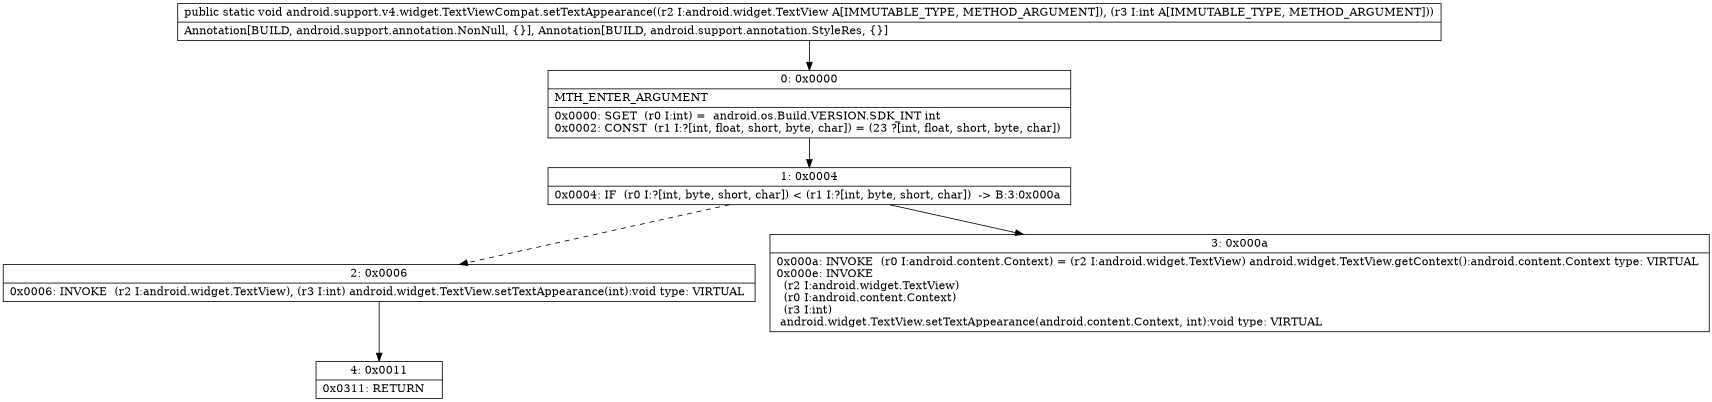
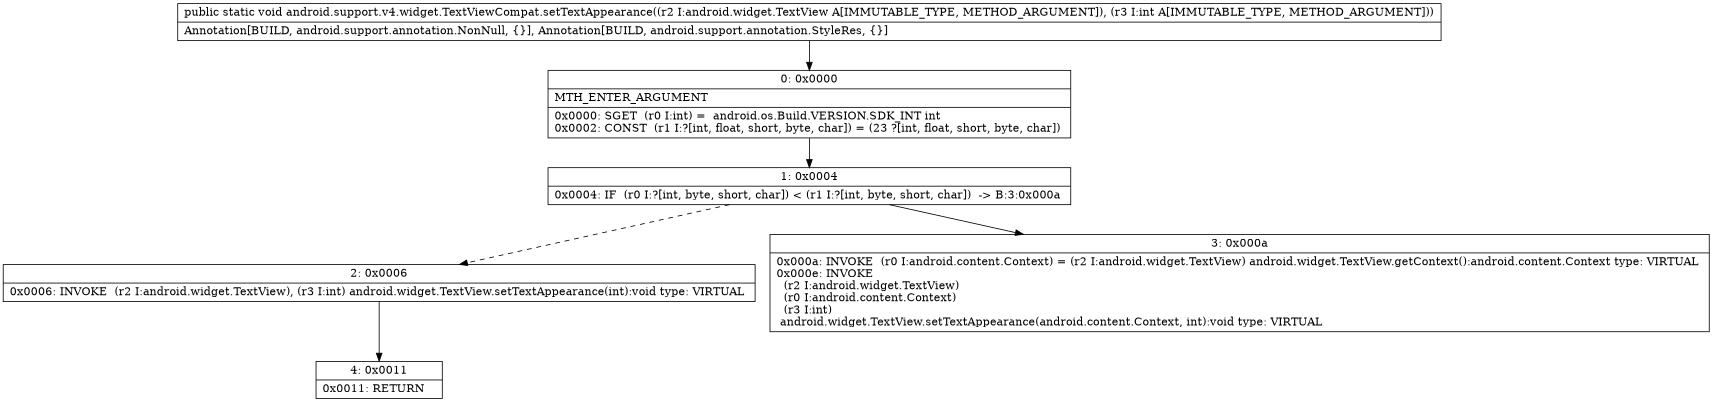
(379, 389) -> (379, 389)
